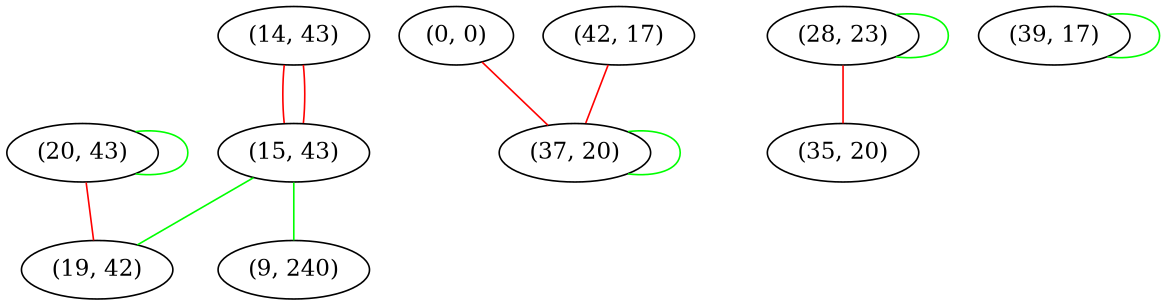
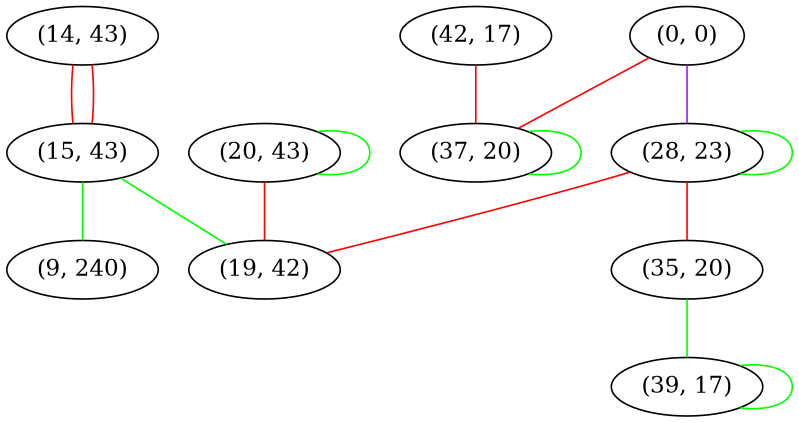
none -> (687, 94)
none -> (479, 214)
none -> (687, 328)
